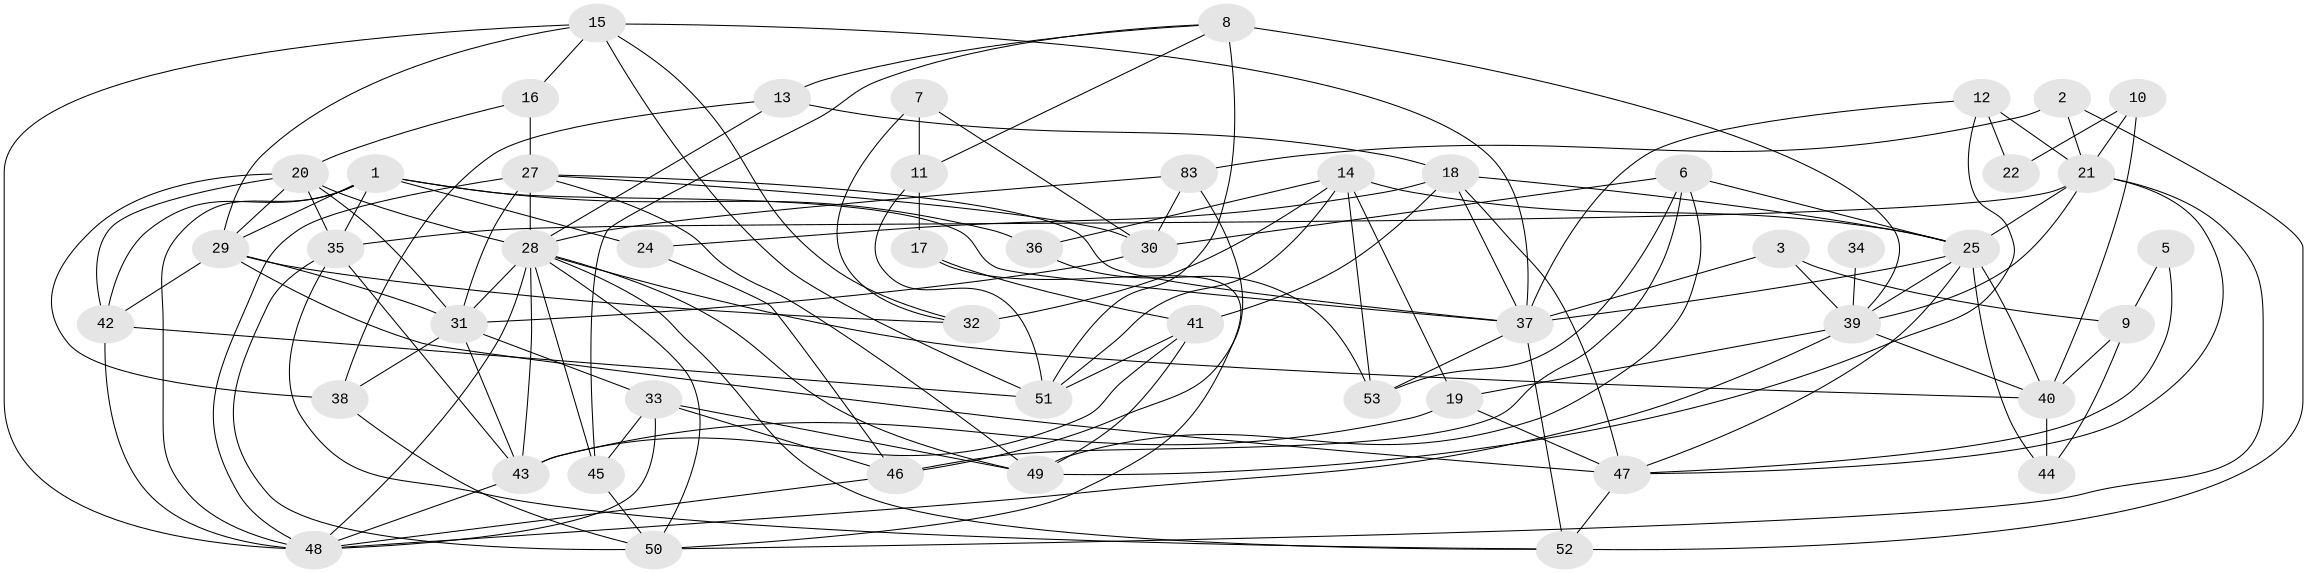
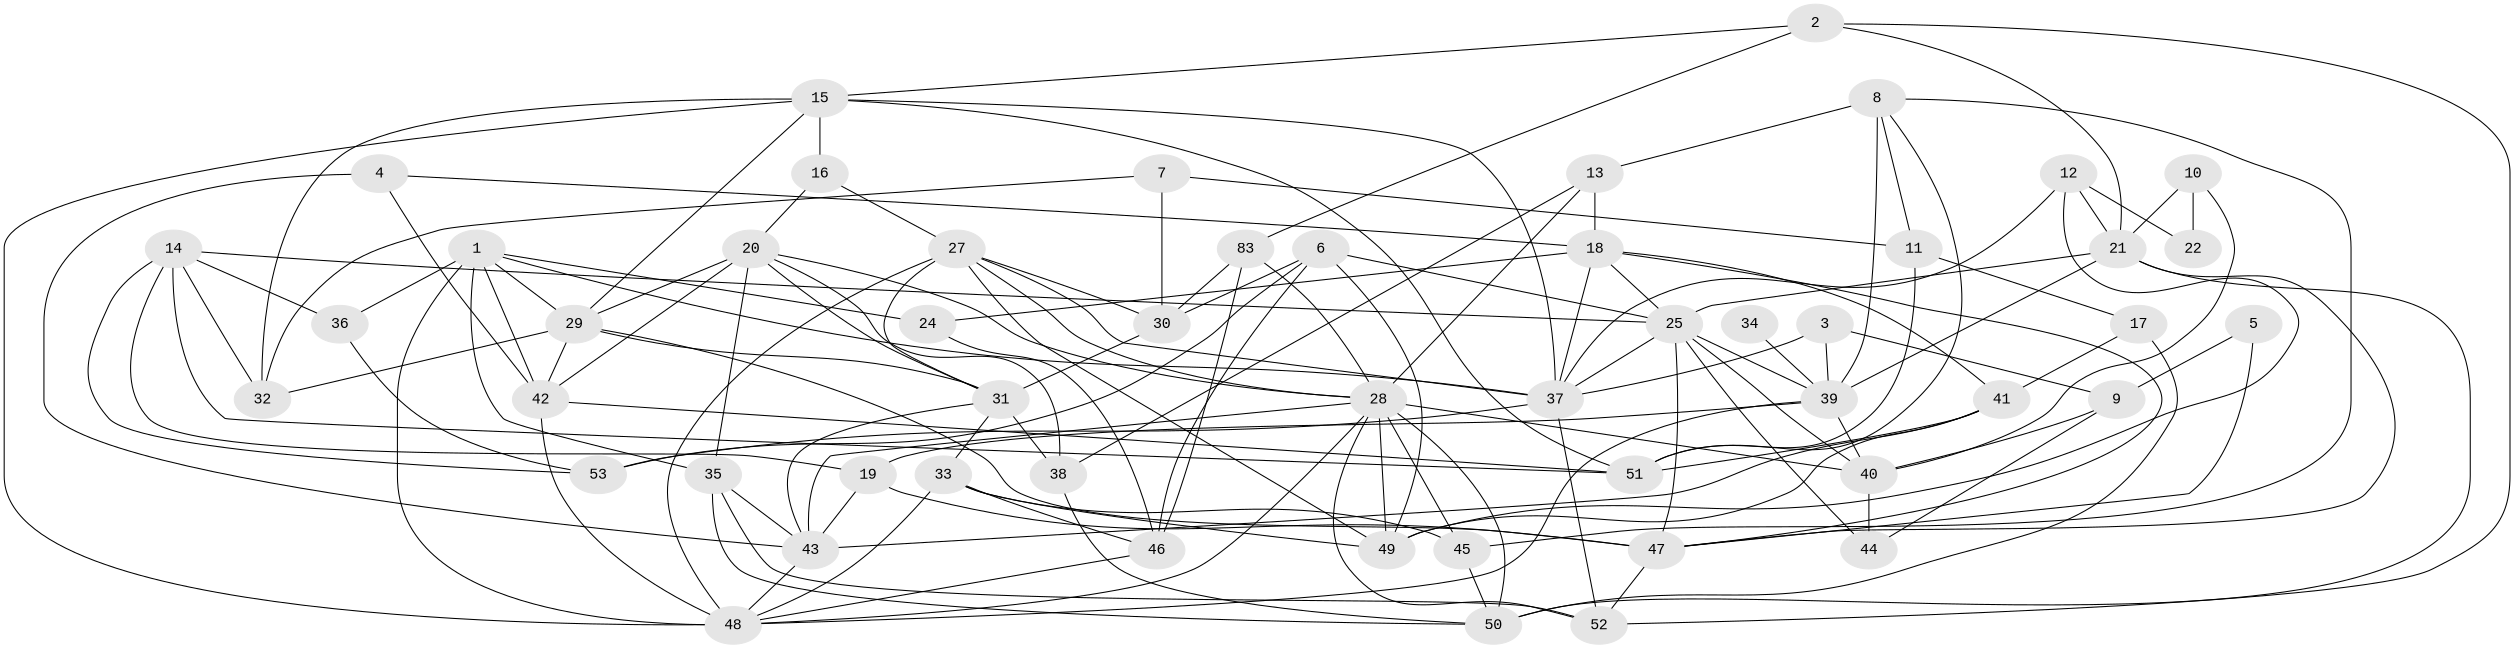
none -> (1318, 61)
none -> (380, 174)
(1258, 222) -> none
(496, 285) -> none
